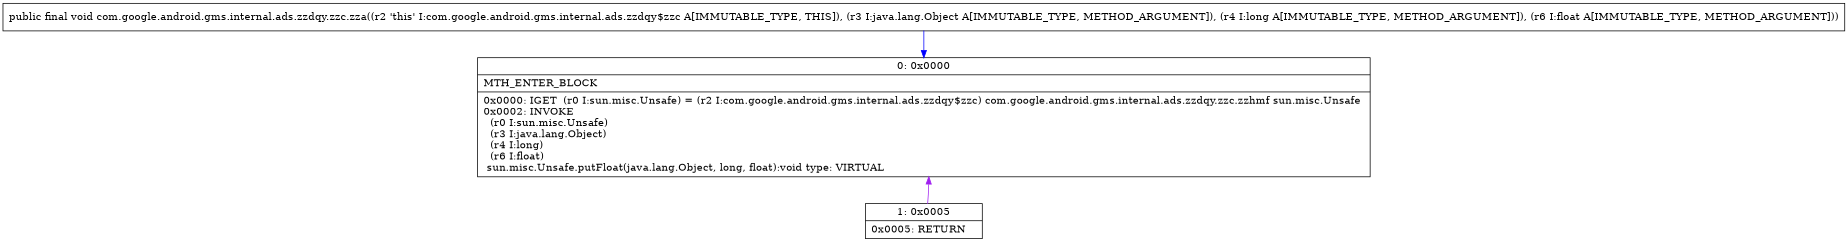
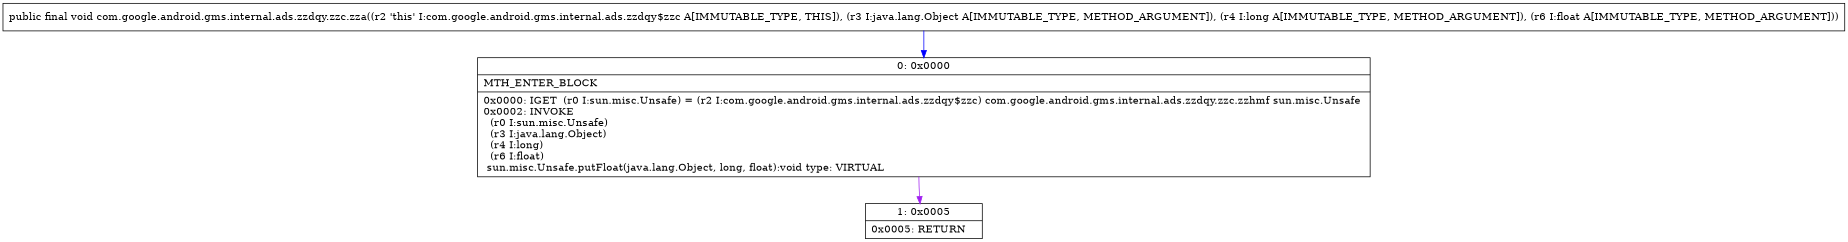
(928, 194) -> (919, 187)
